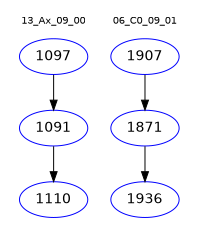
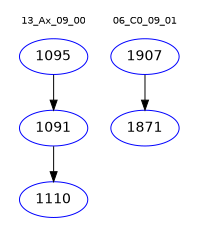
(54, 57) -> (54, 57)
(145, 200) -> none
